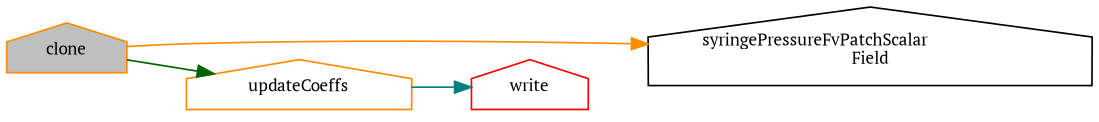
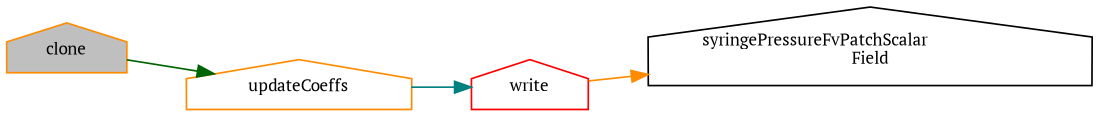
(379, 41) -> (610, 79)
